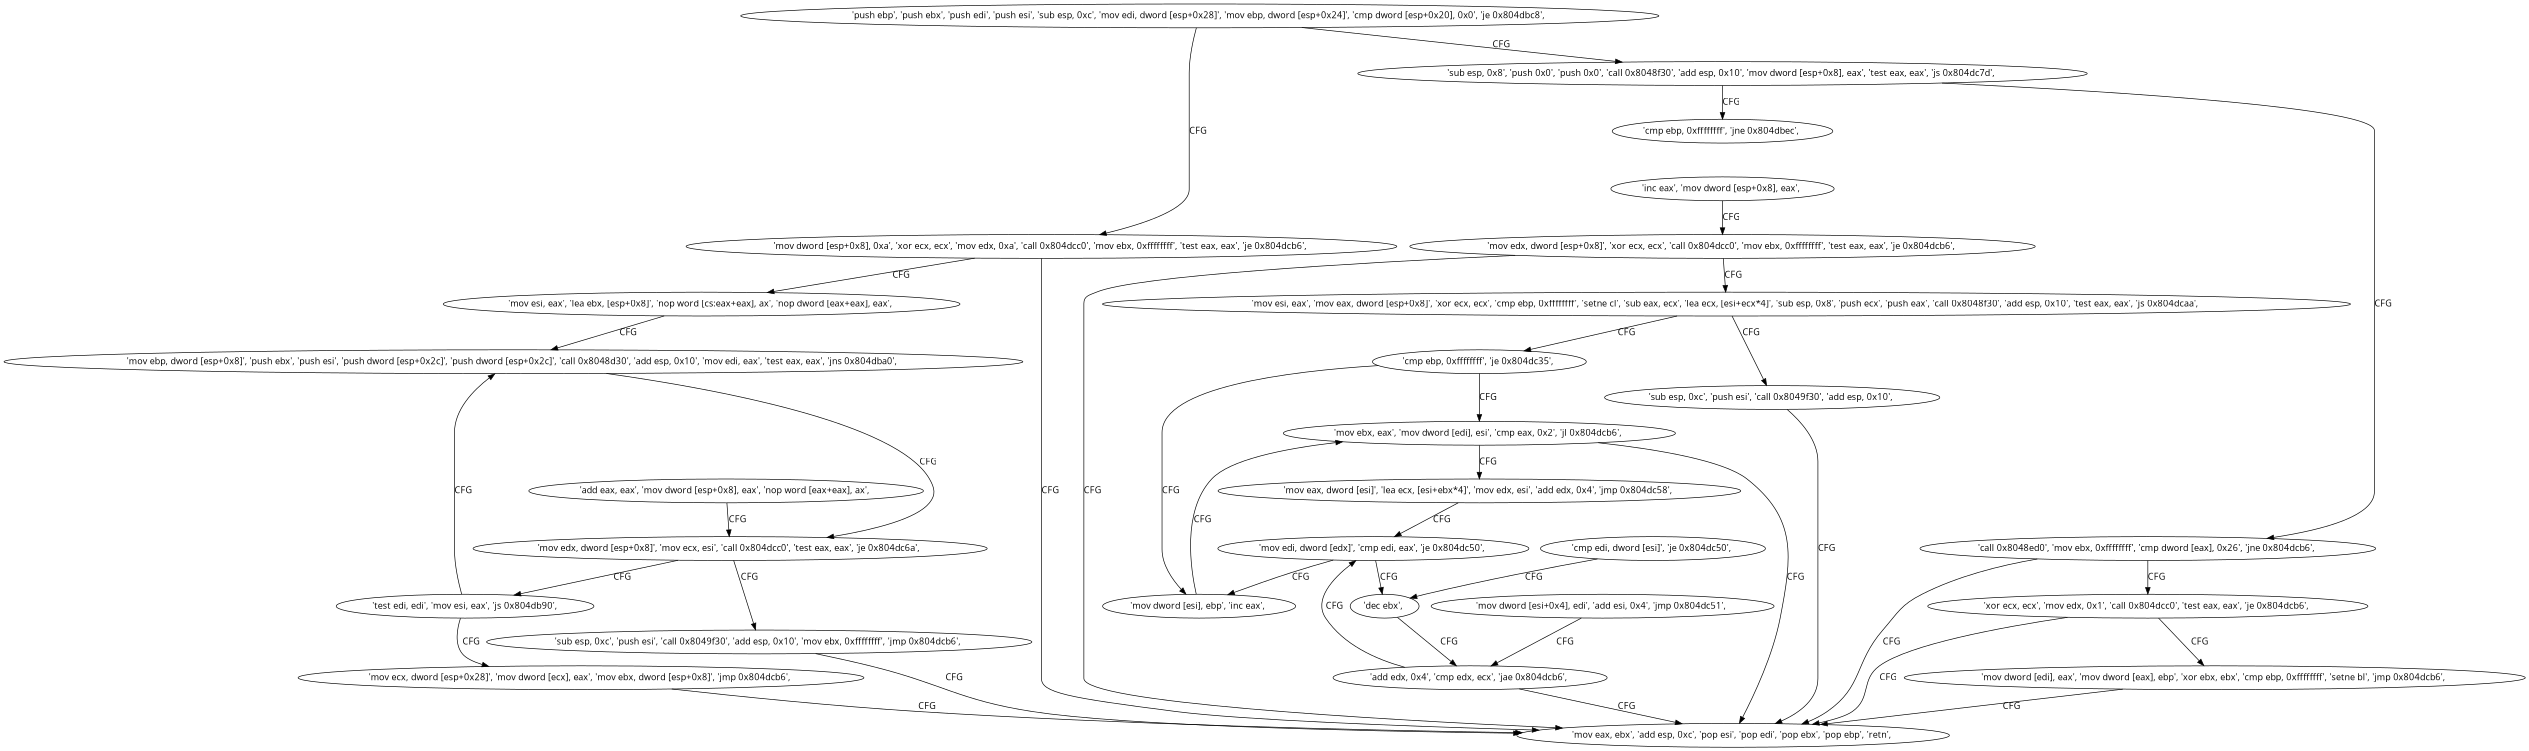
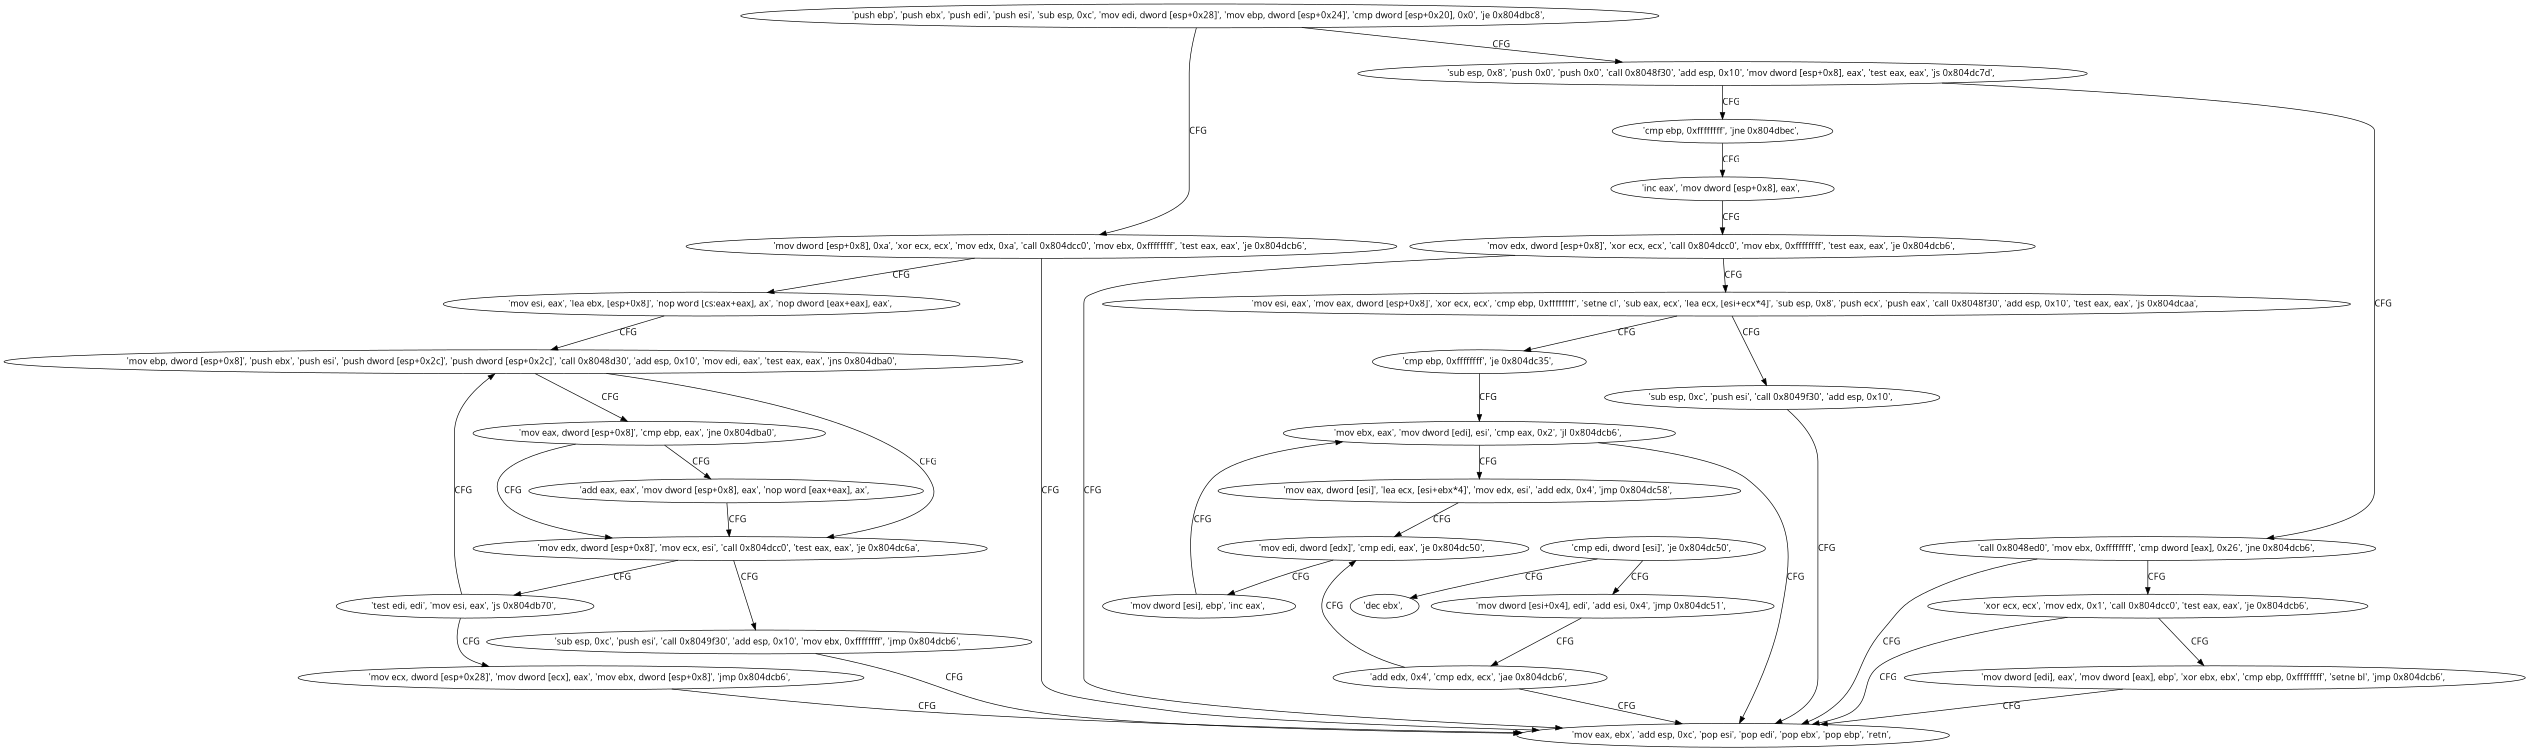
none -> (1723, 157)
(1184, 404) -> none
none -> (649, 433)
(1378, 574) -> none
none -> (1630, 575)
(465, 606) -> (465, 606)
(1424, 639) -> none
